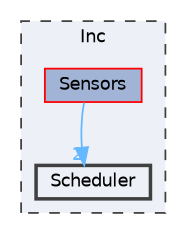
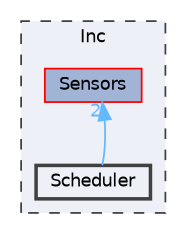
(82, 125) -> (105, 143)
